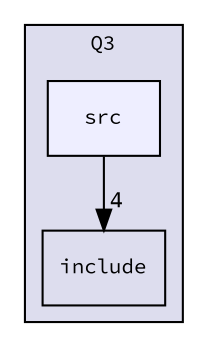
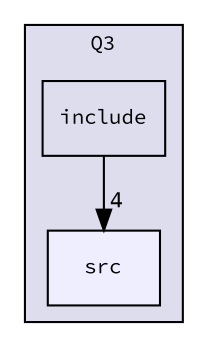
(104, 183) -> (104, 183)
